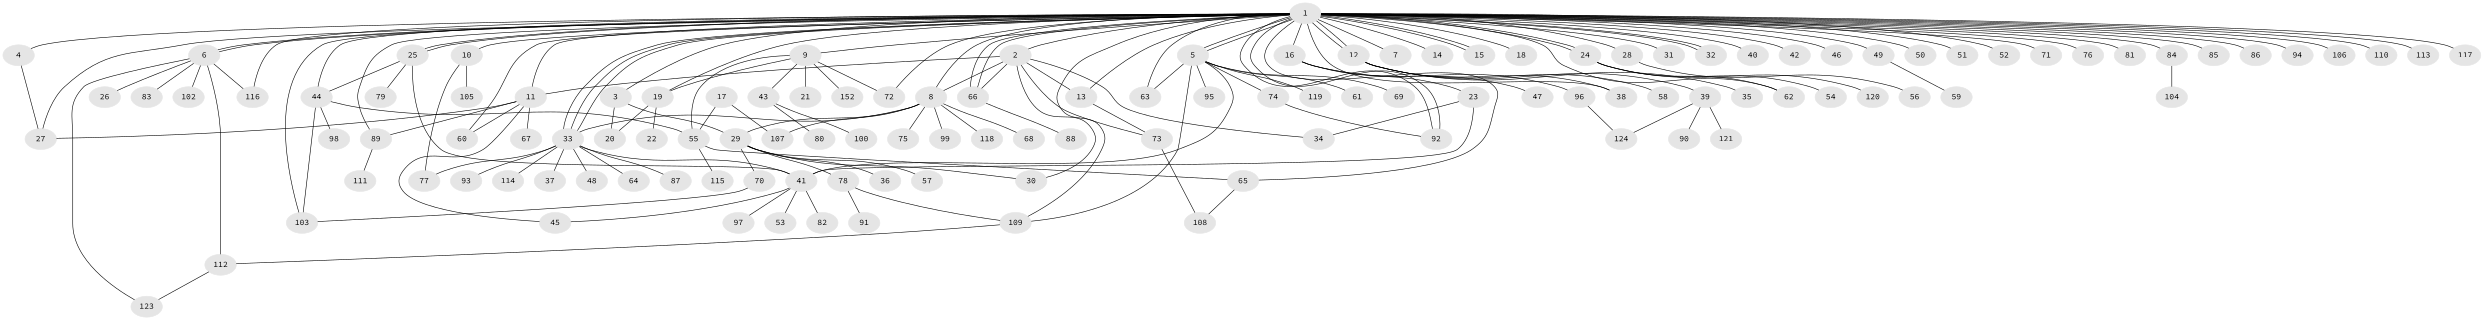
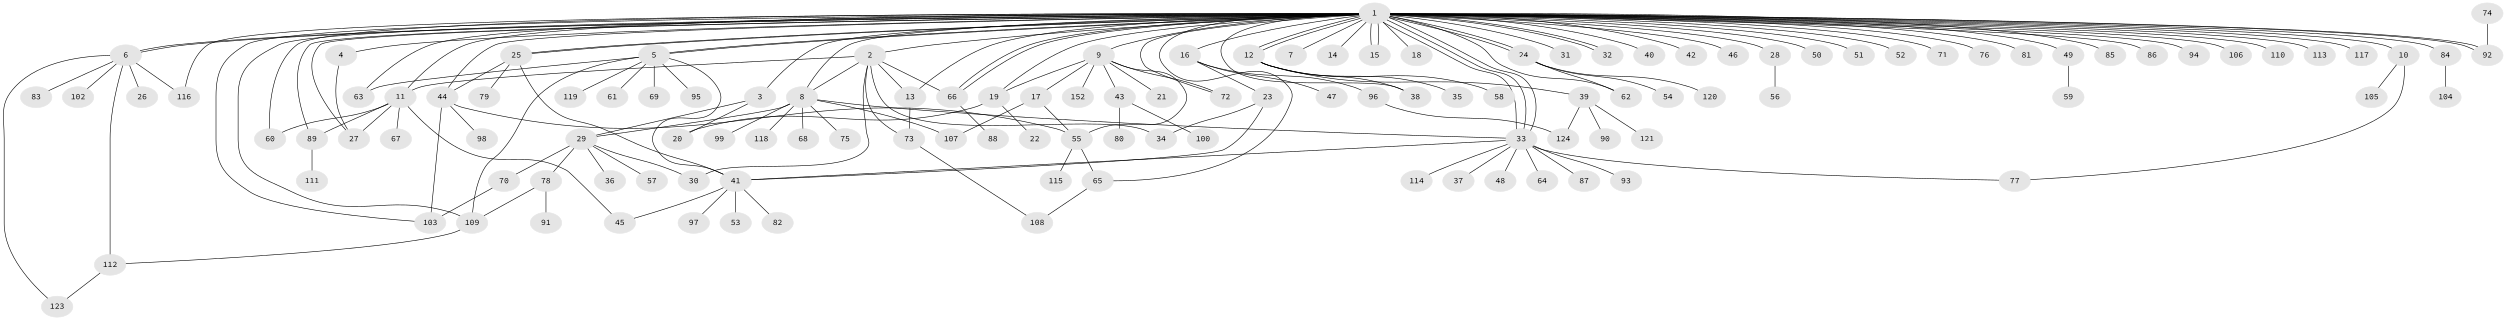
none -> (1067, 76)
(1233, 76) -> none
